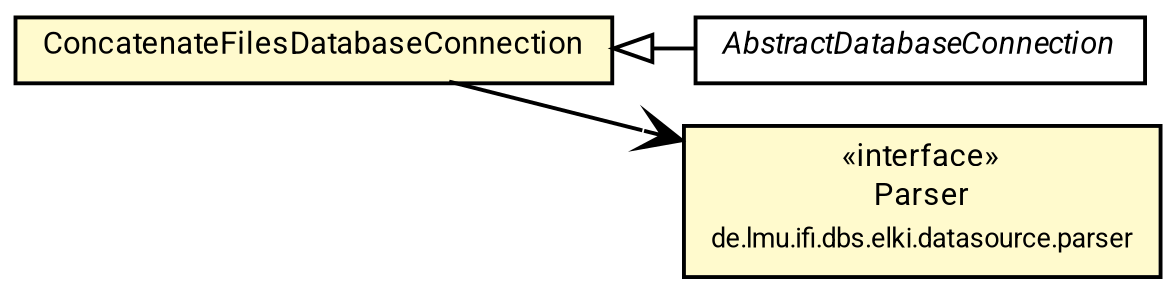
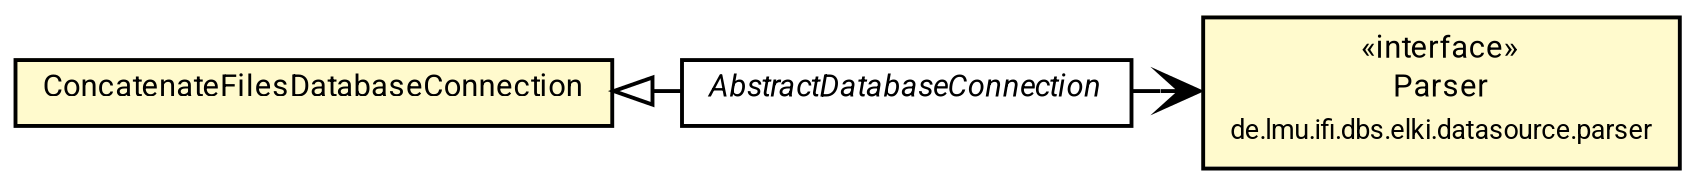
(546, 106) -> (1146, 91)
